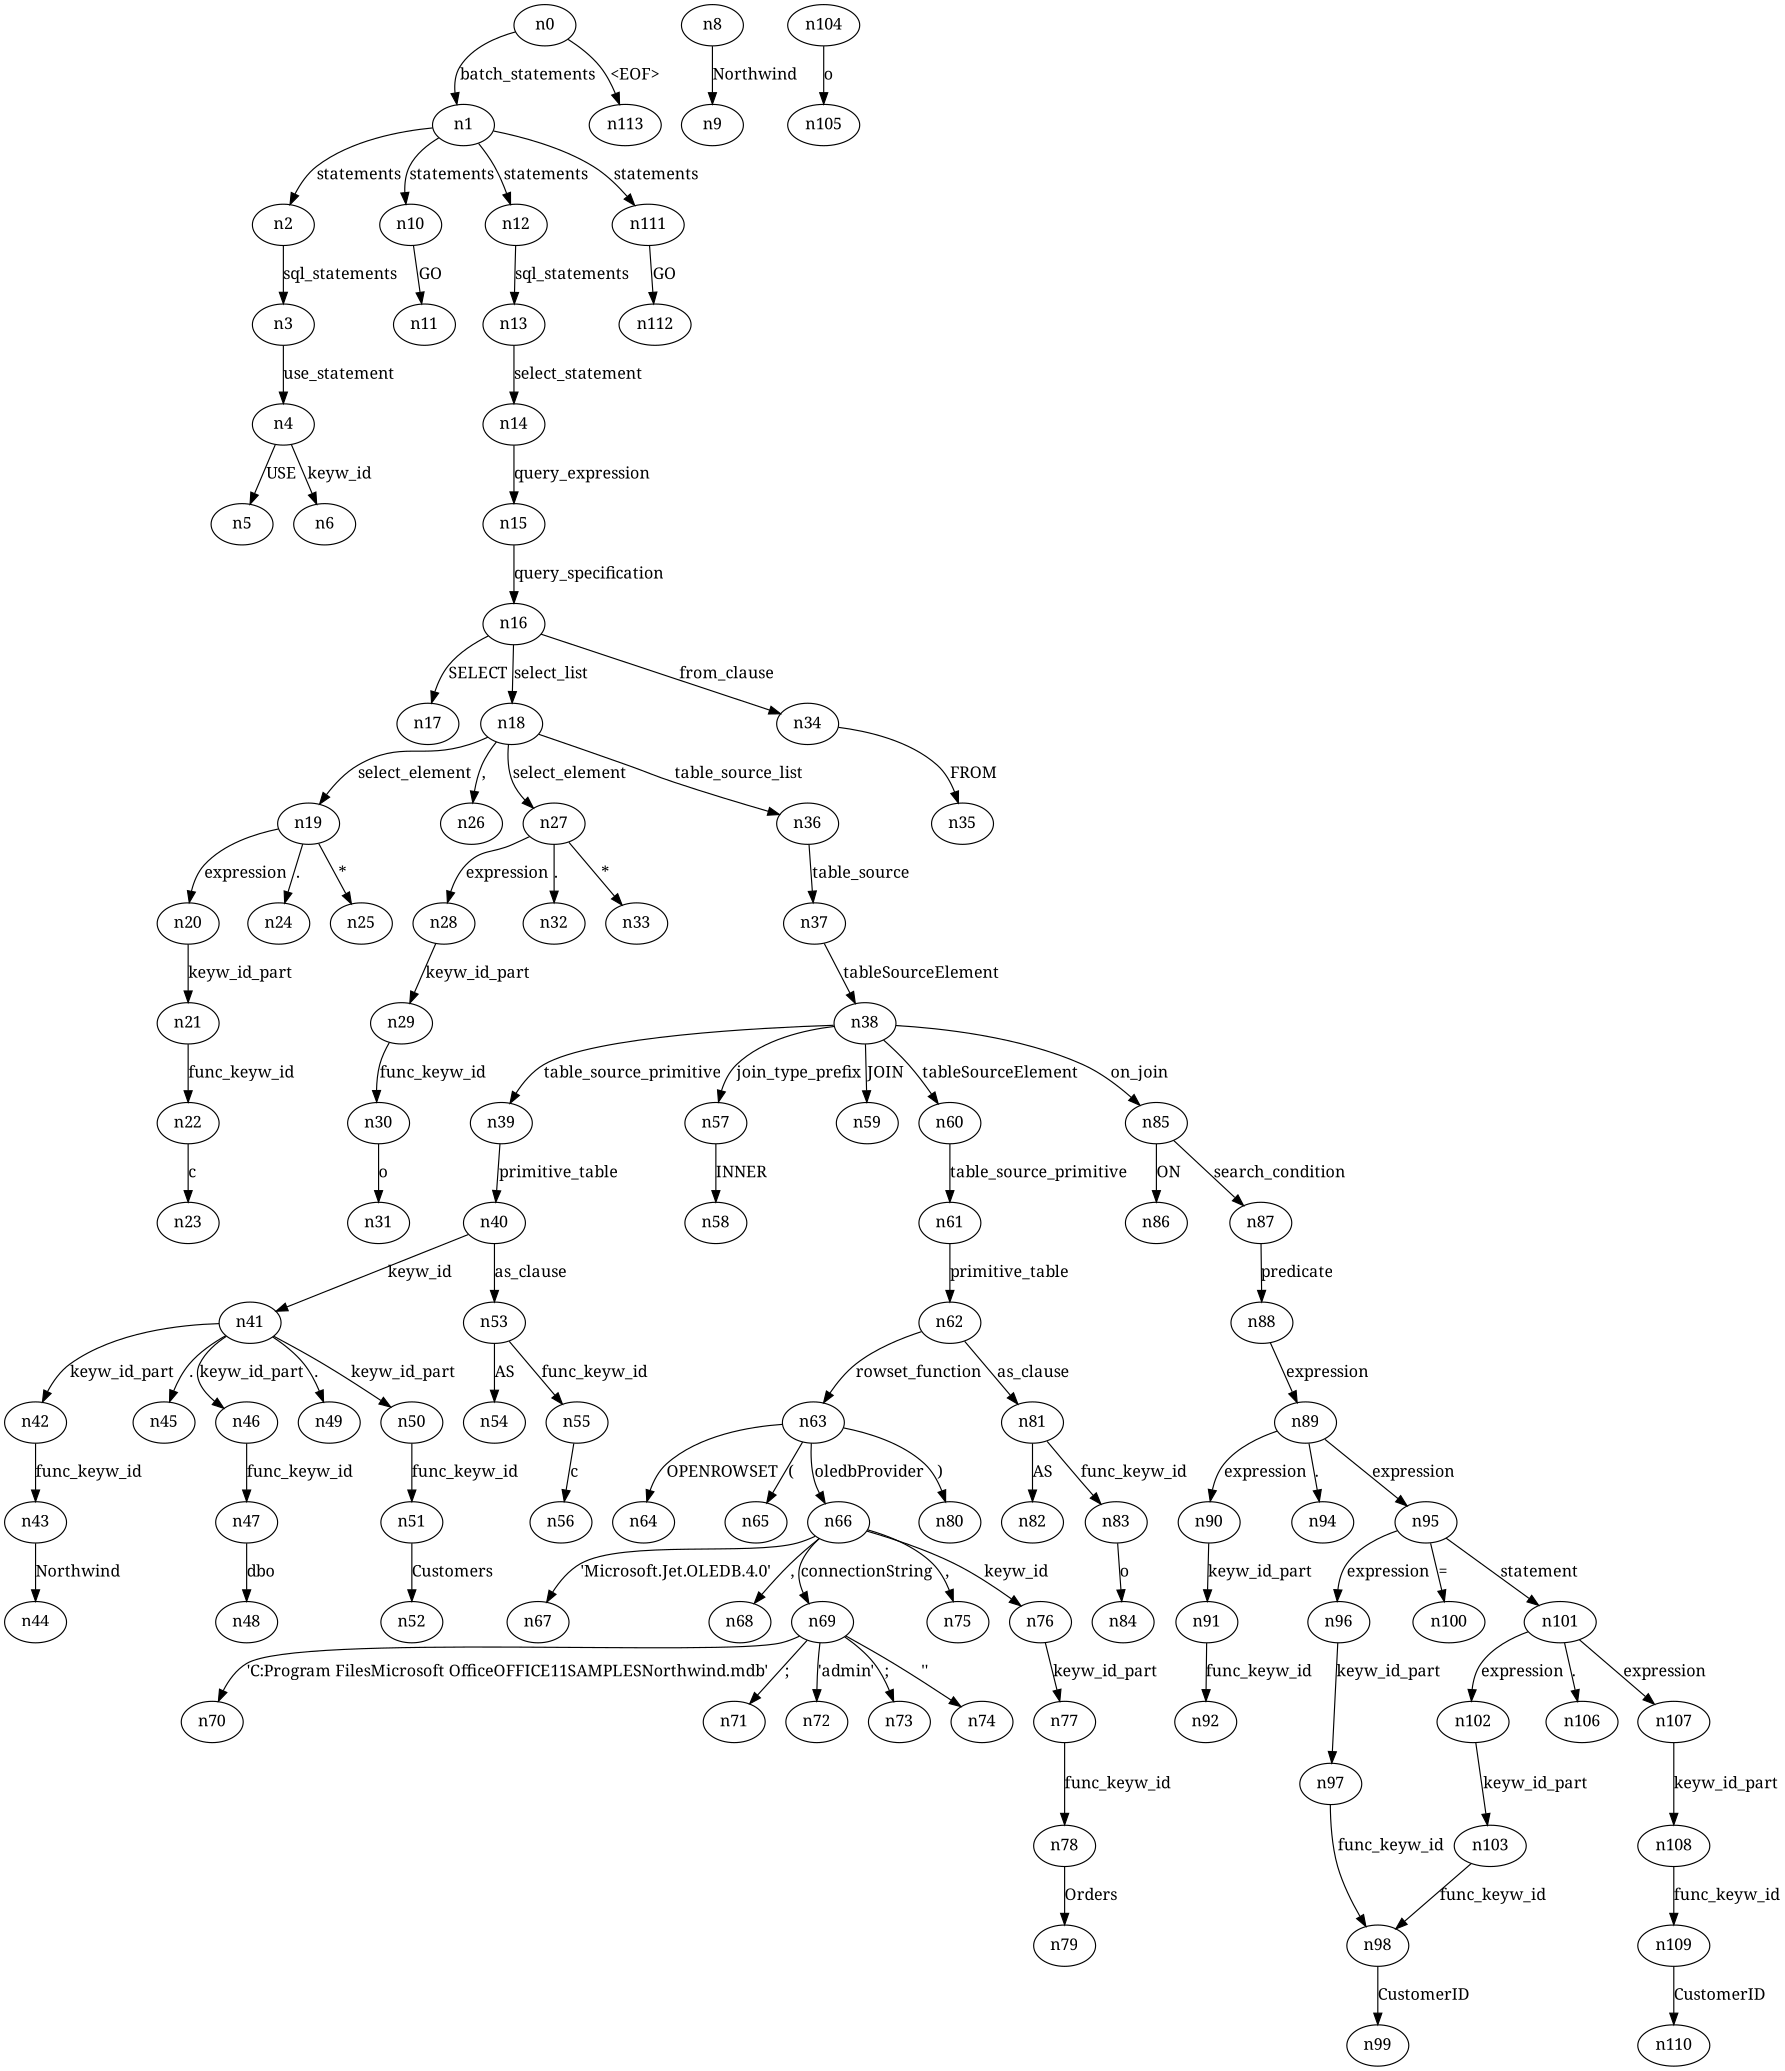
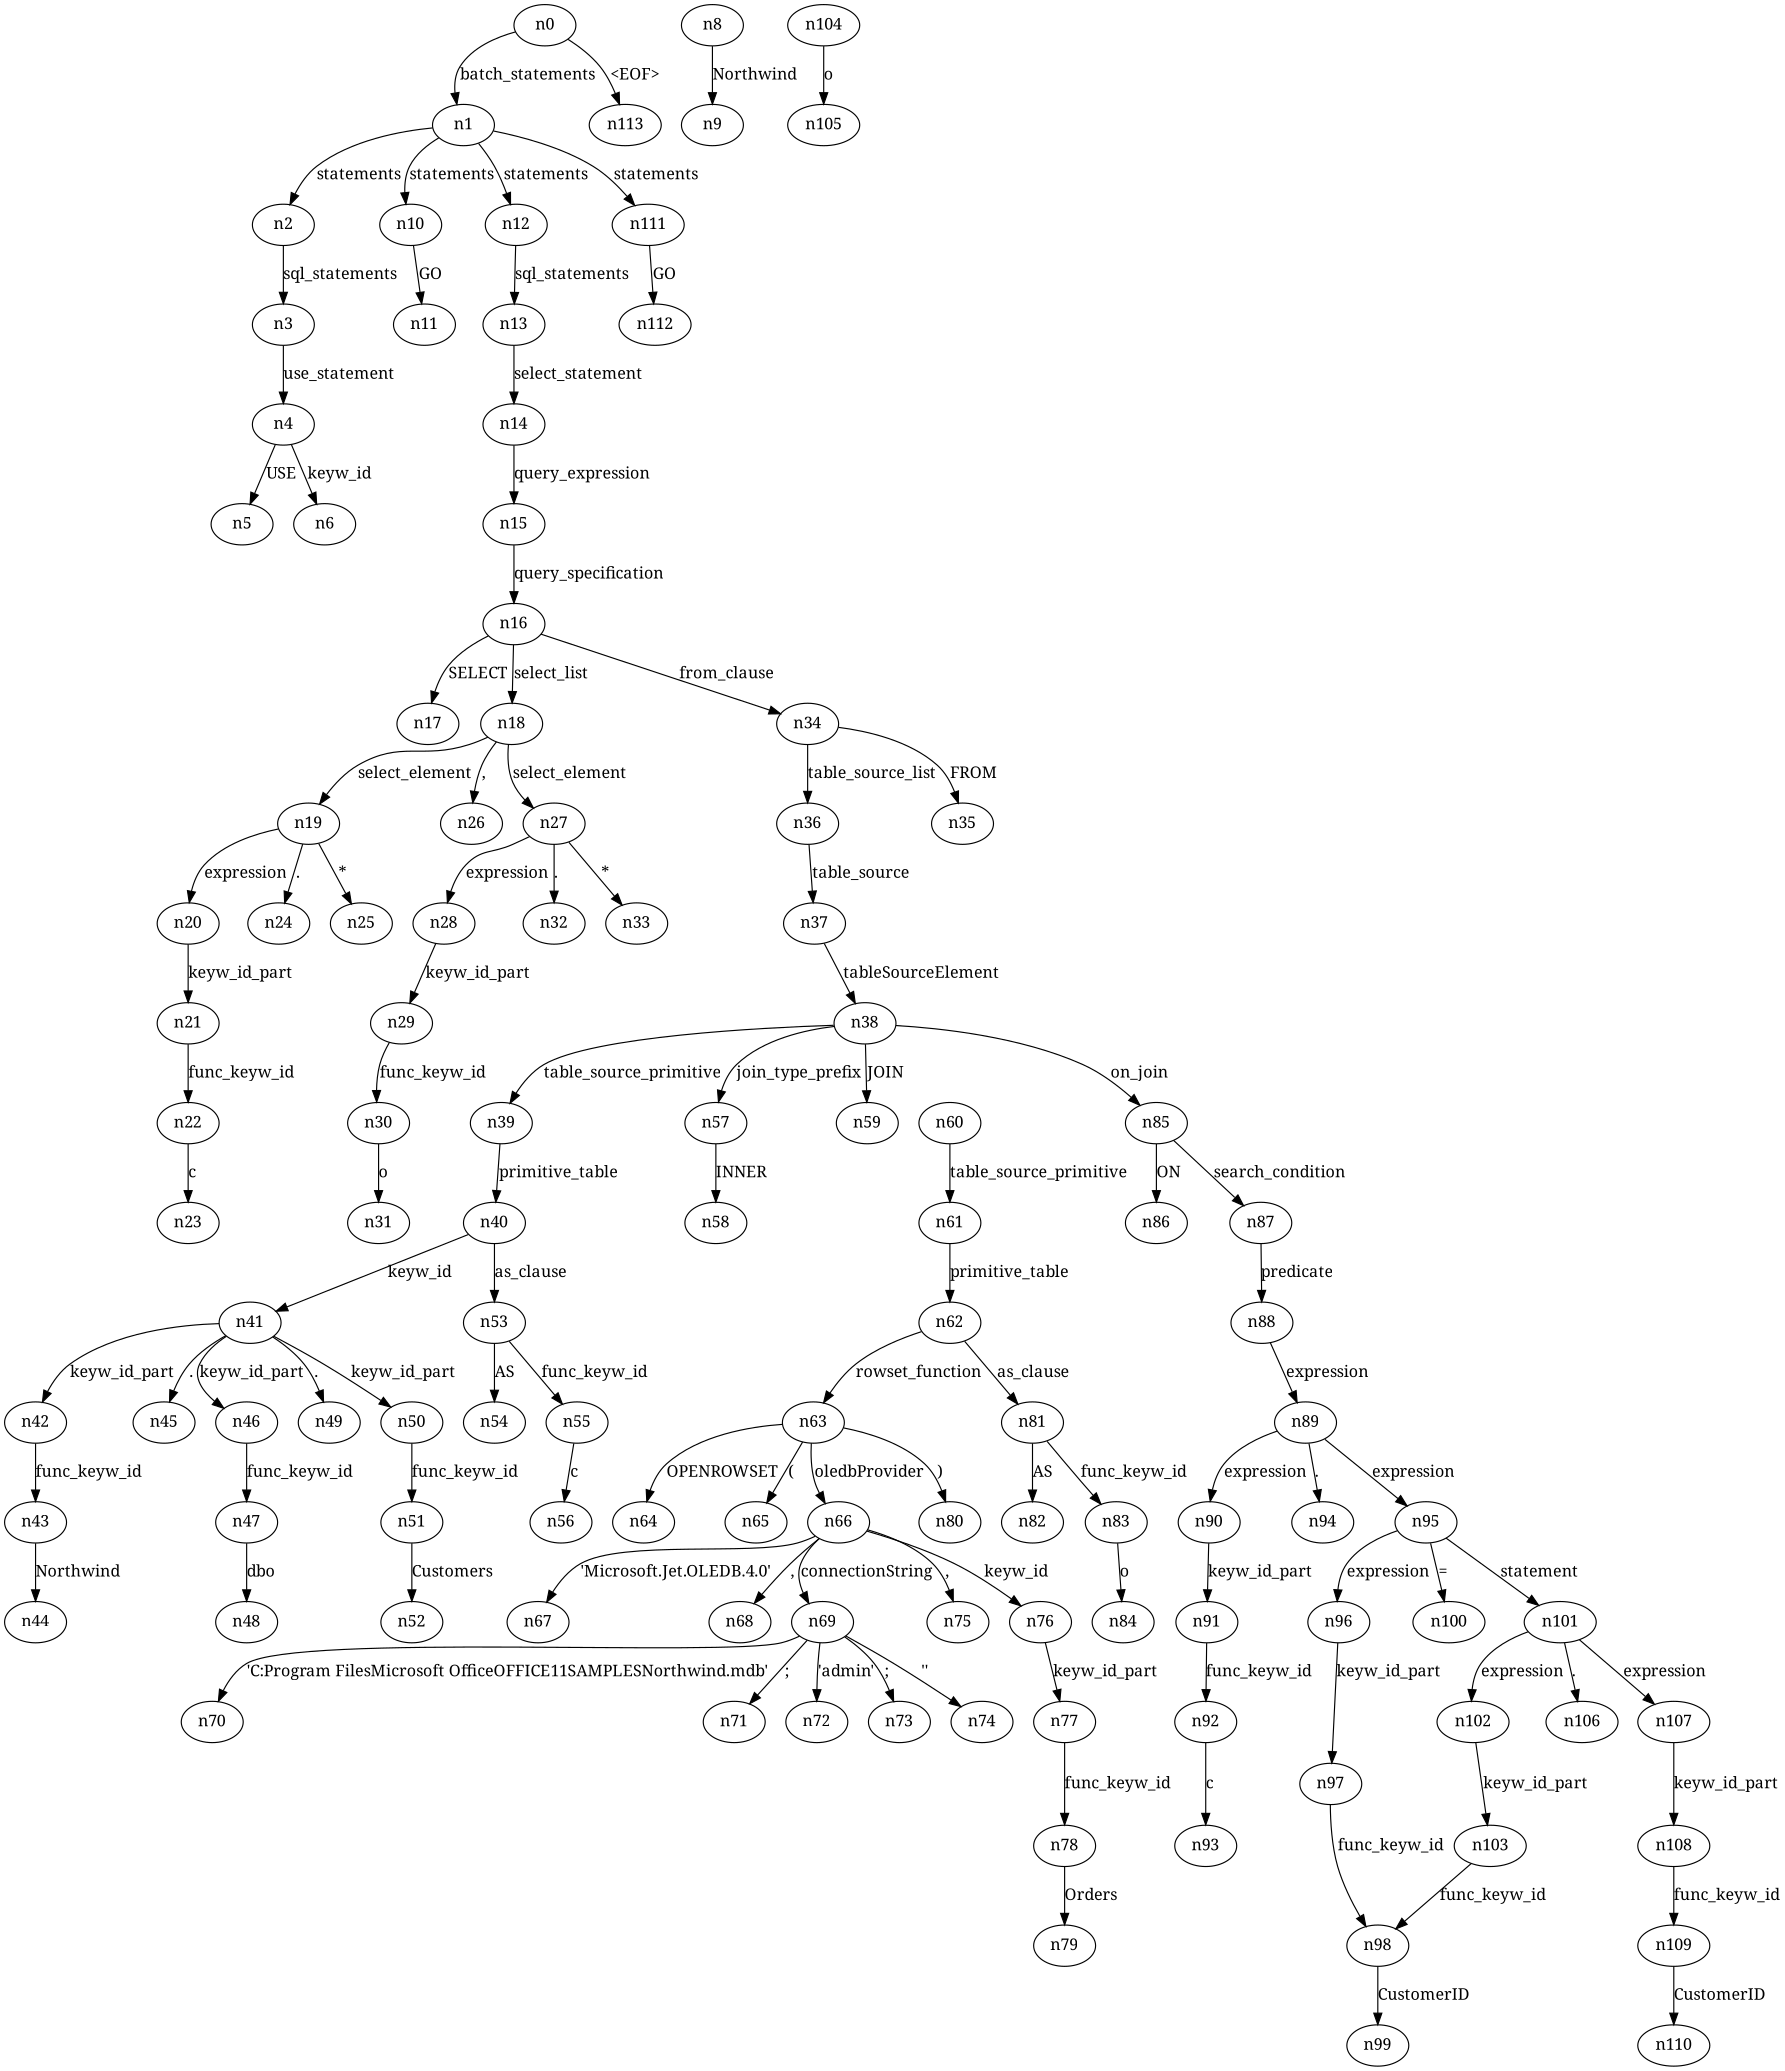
(653, 775) -> (808, 768)
(909, 1066) -> none
none -> (1206, 1846)
